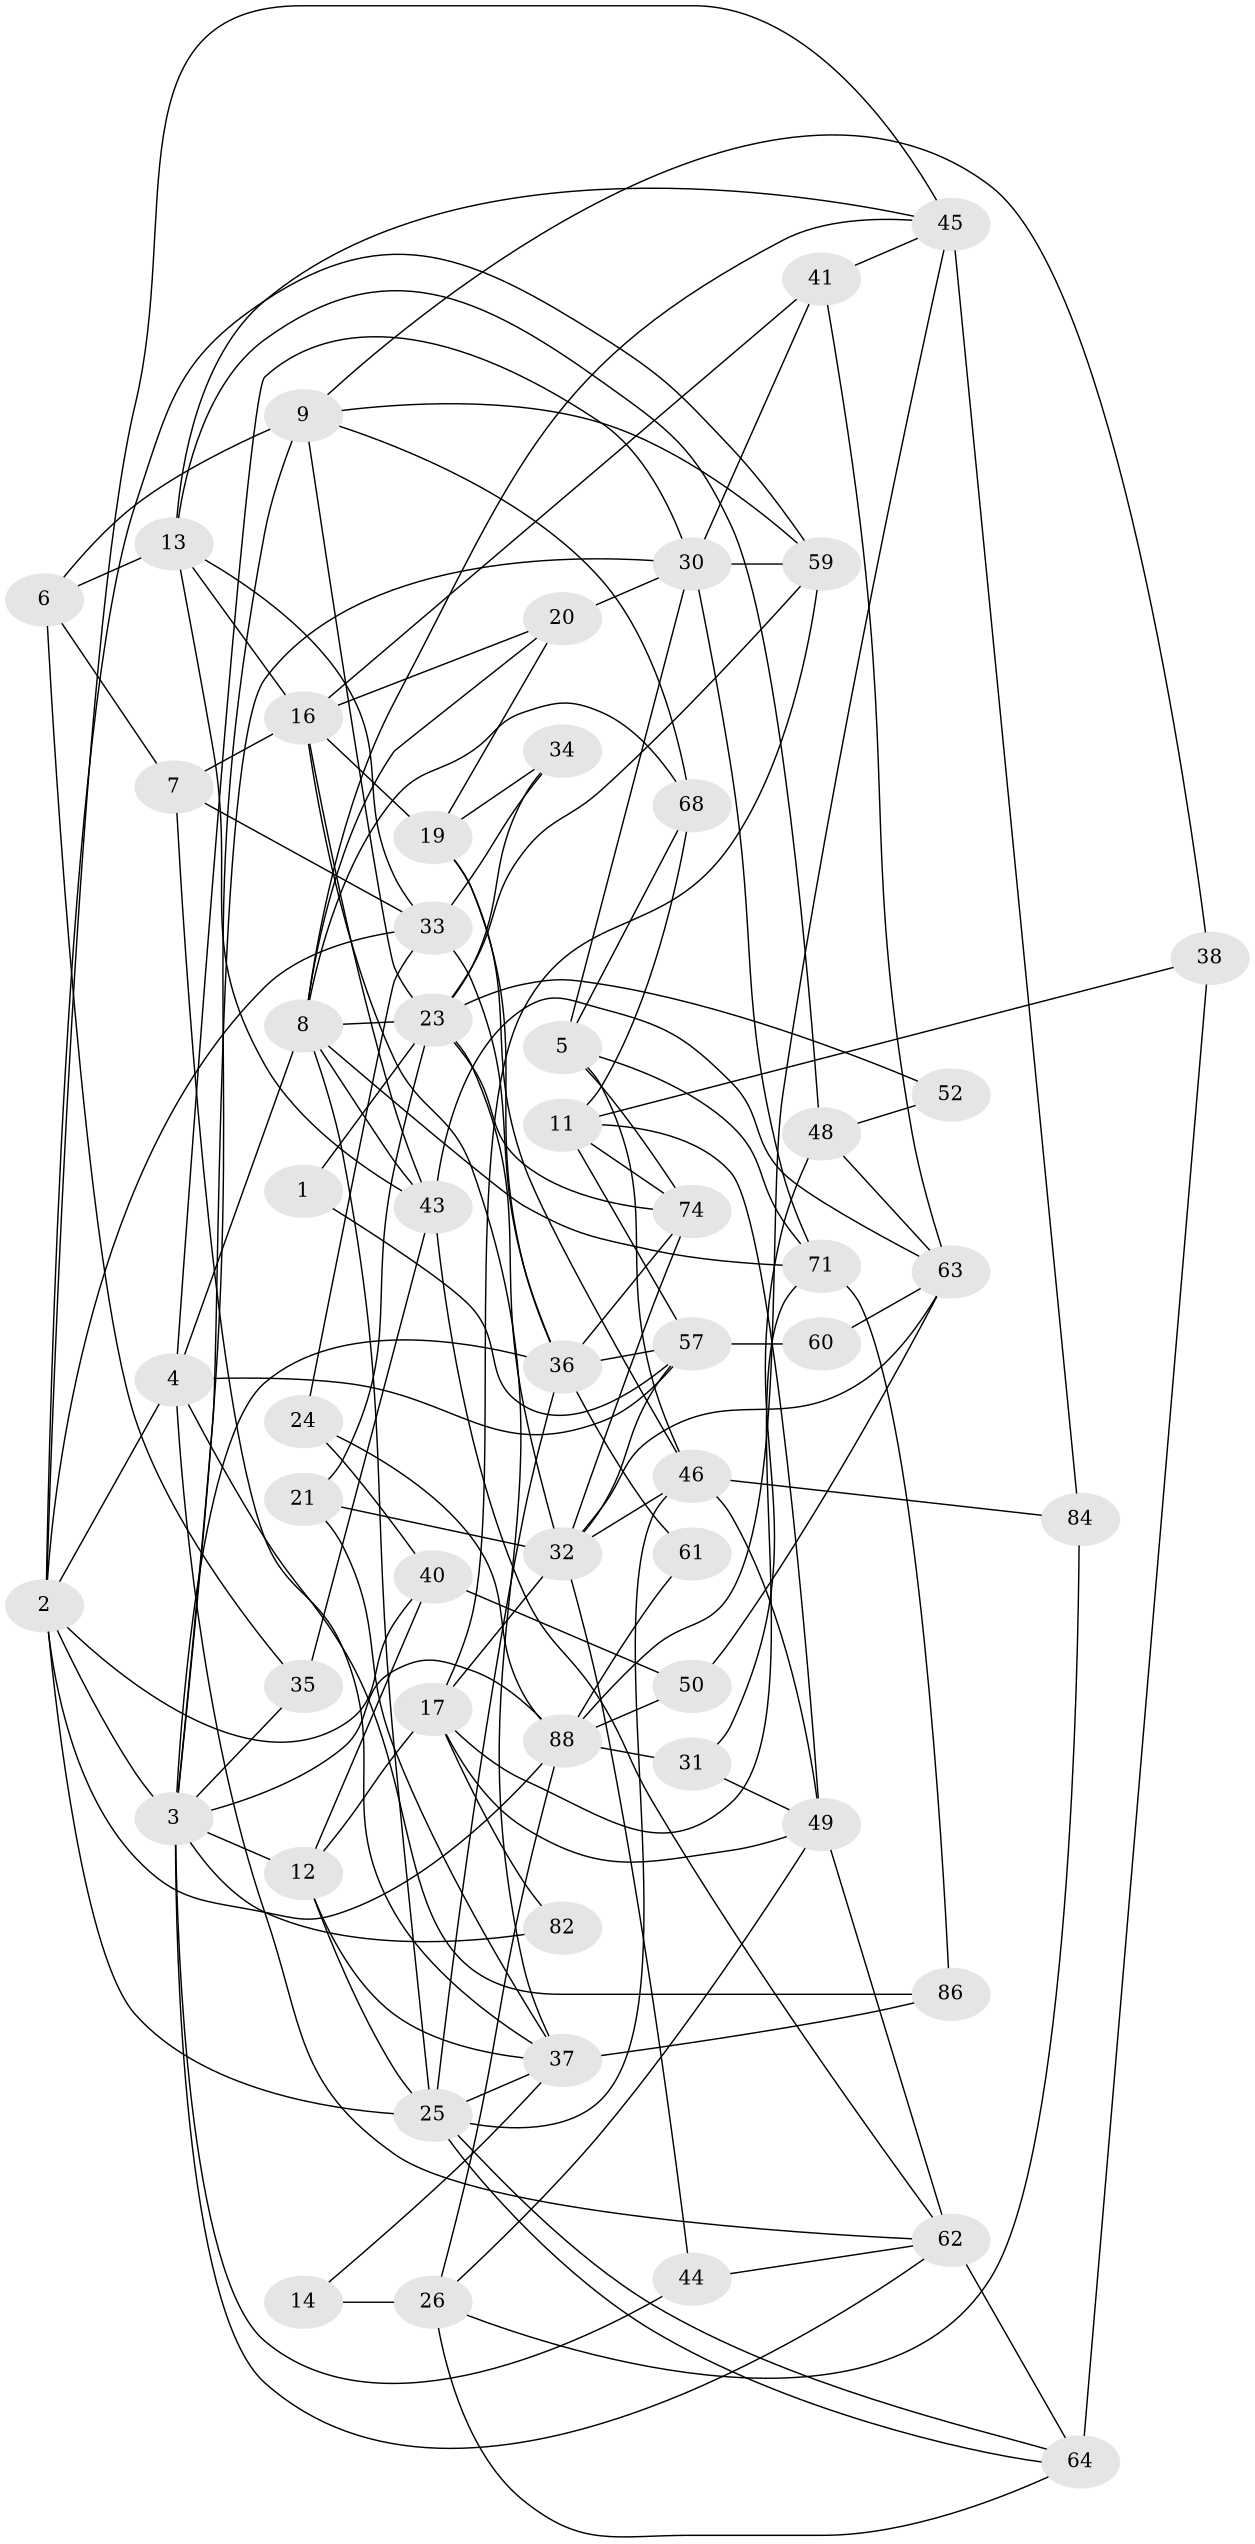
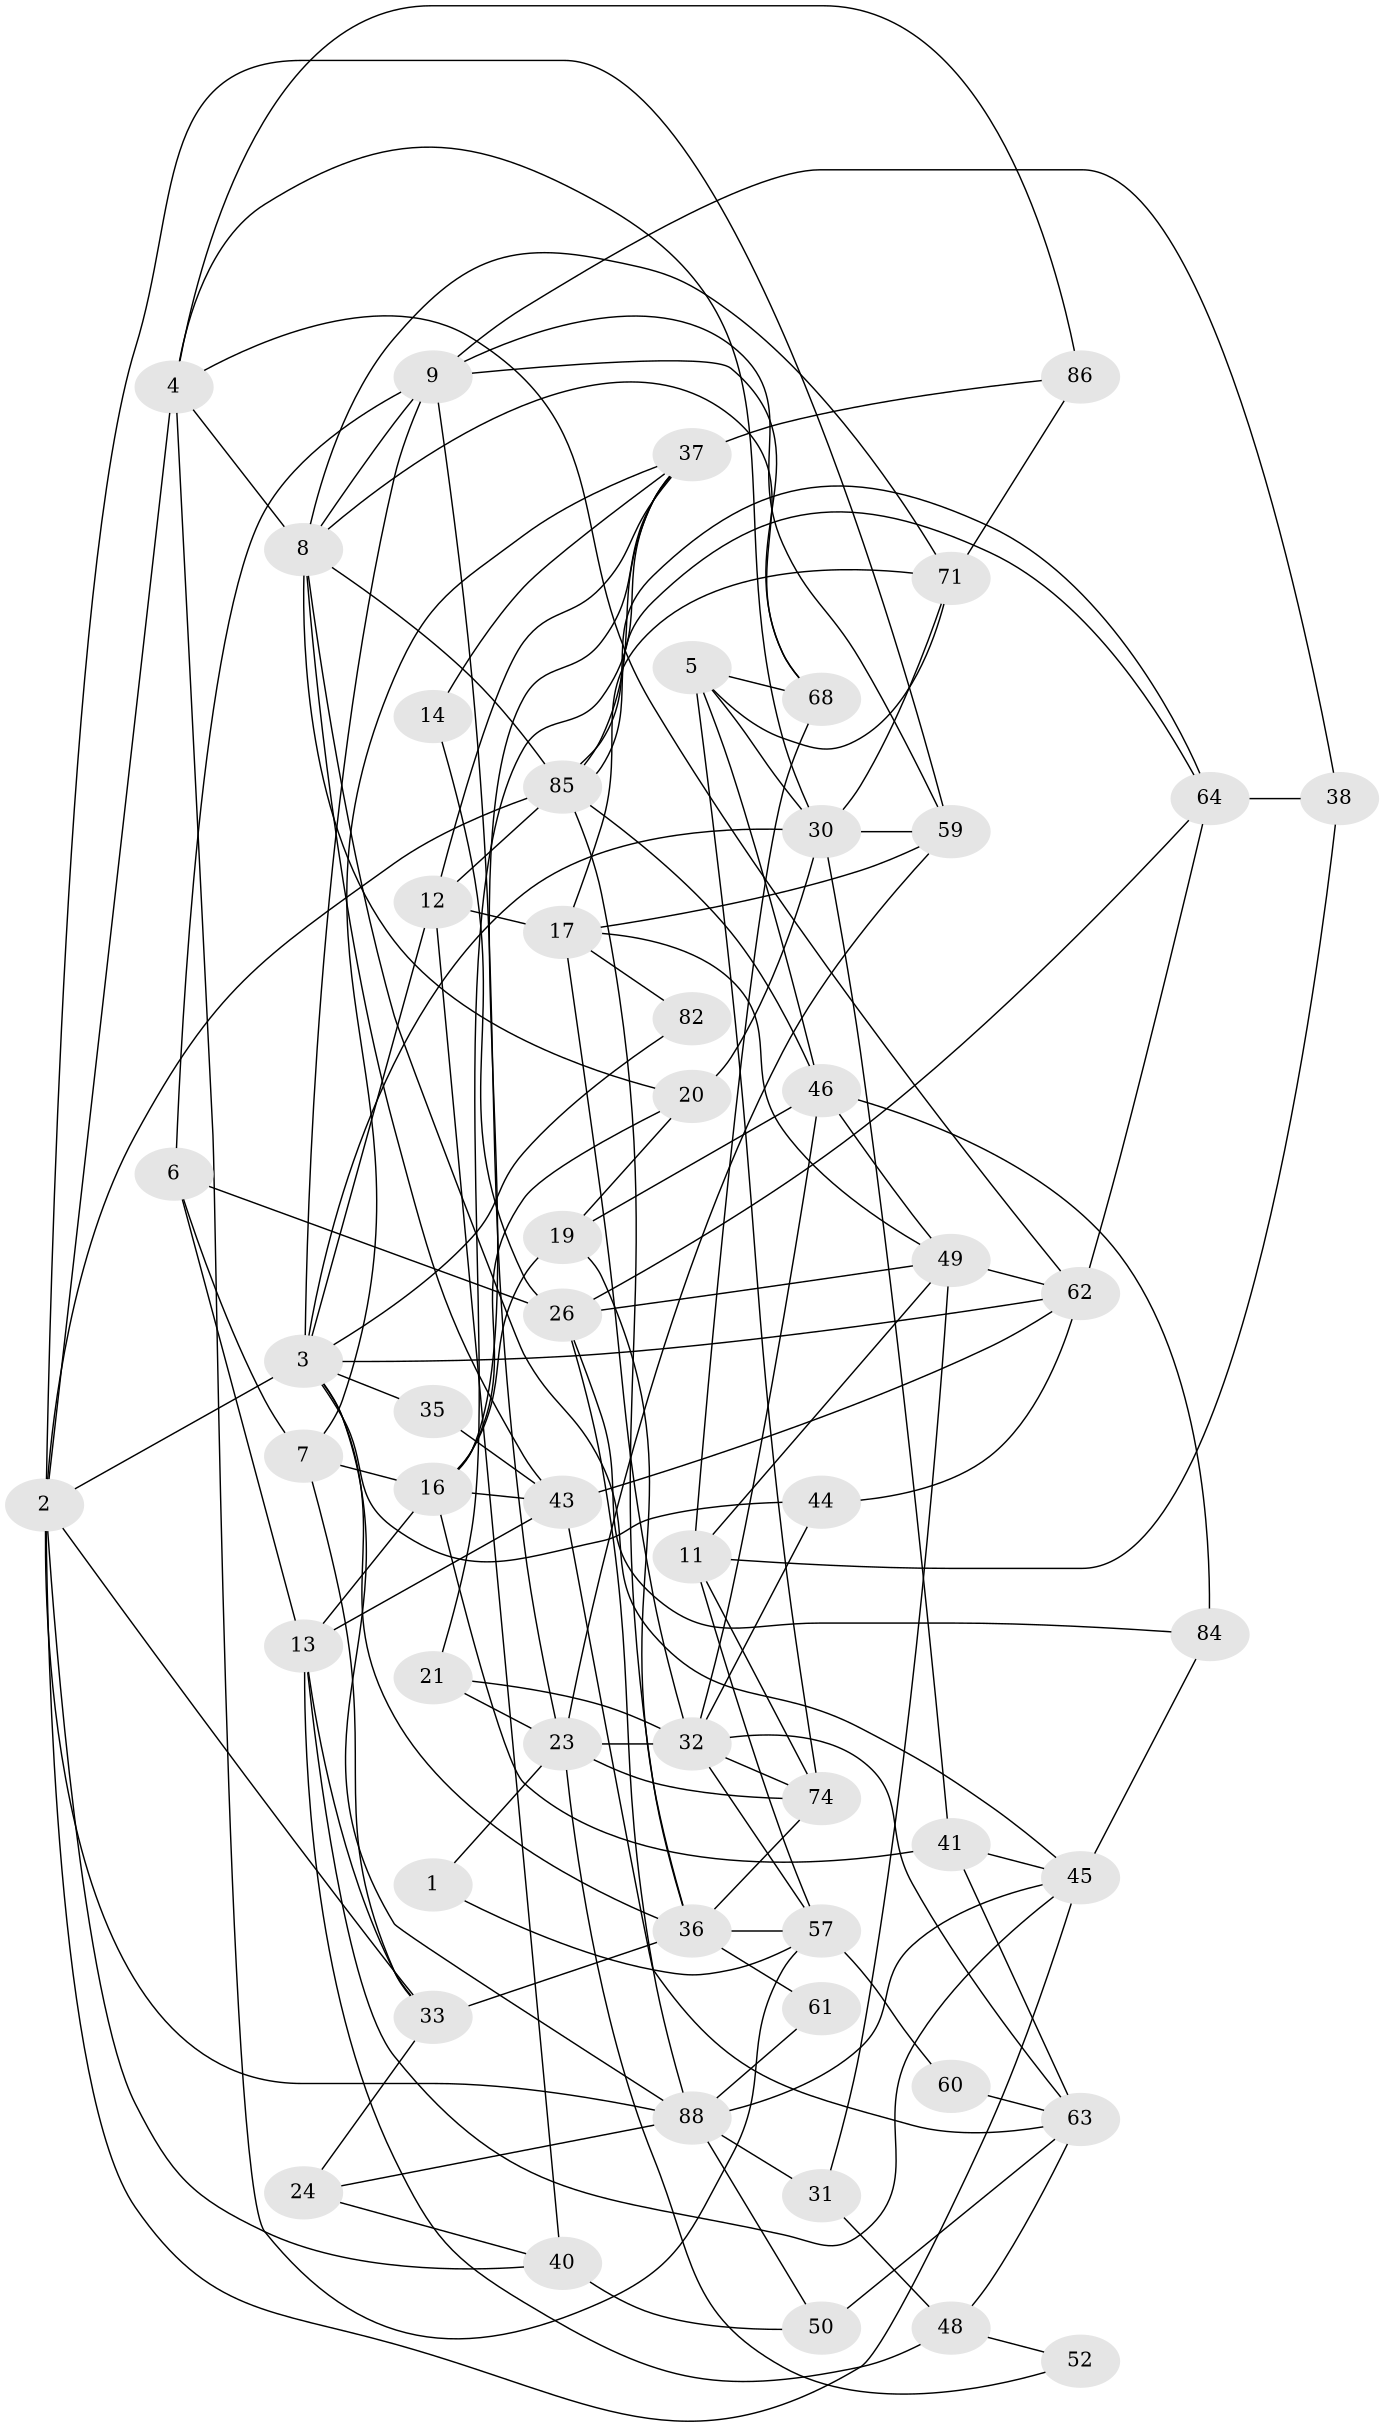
(563, 751) -> none
(362, 1023) -> (366, 462)
(91, 1167) -> (361, 1242)
(433, 2115) -> (563, 787)
